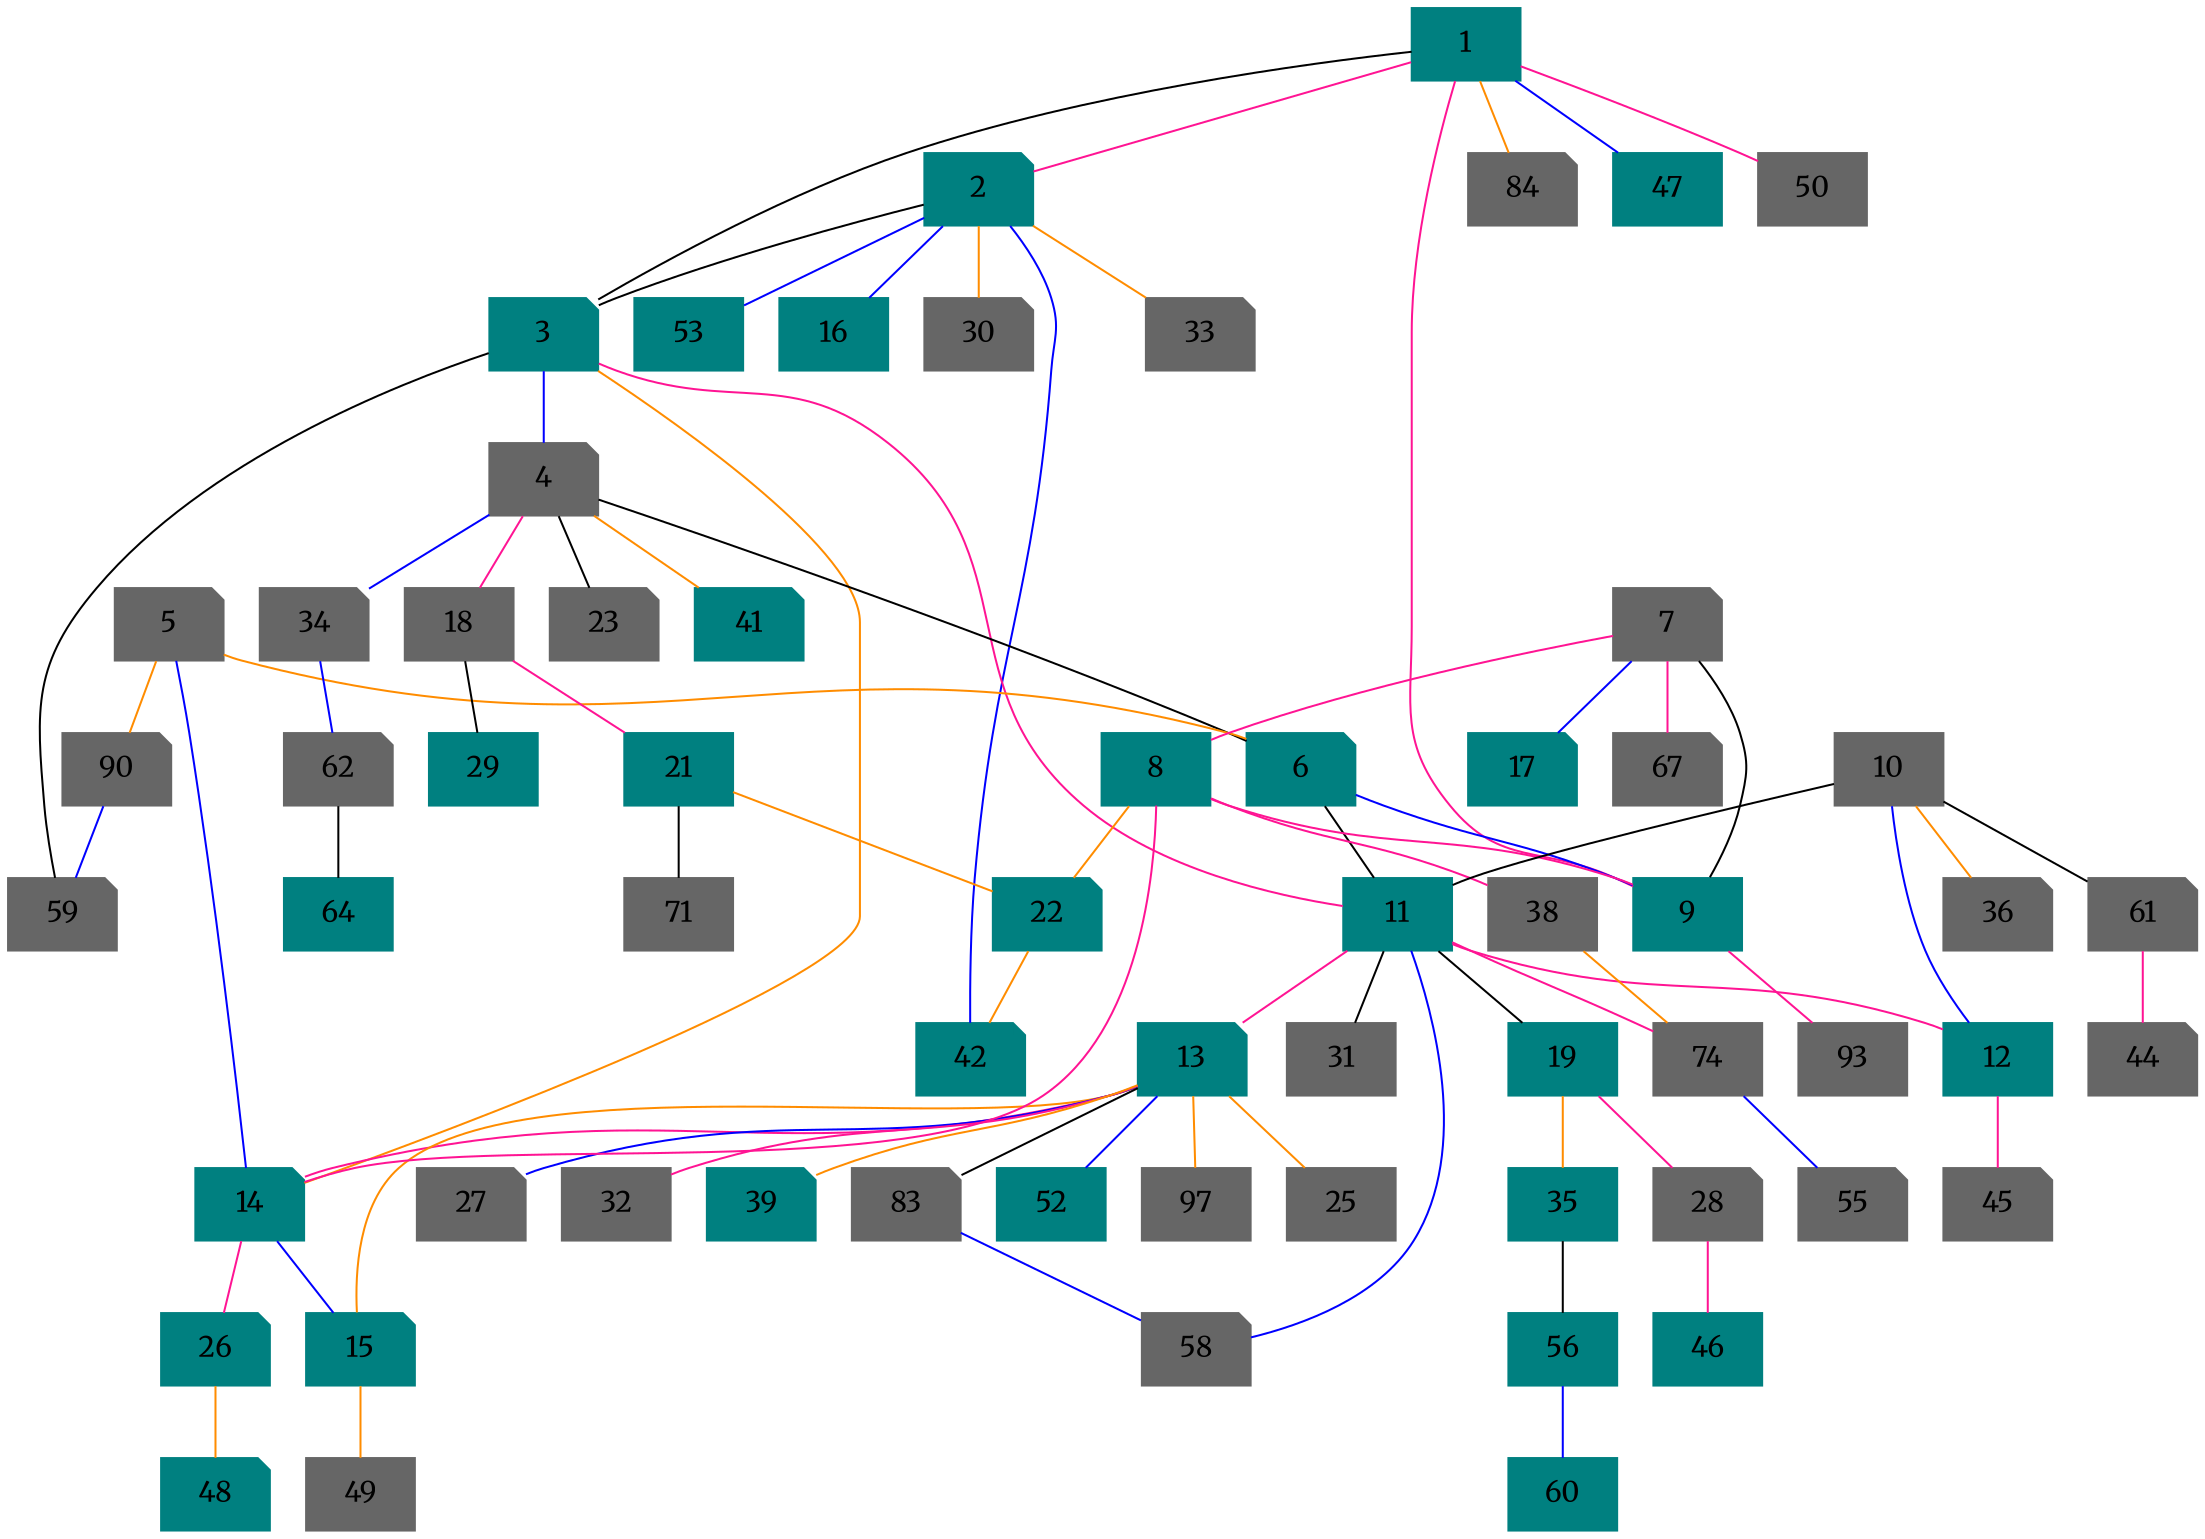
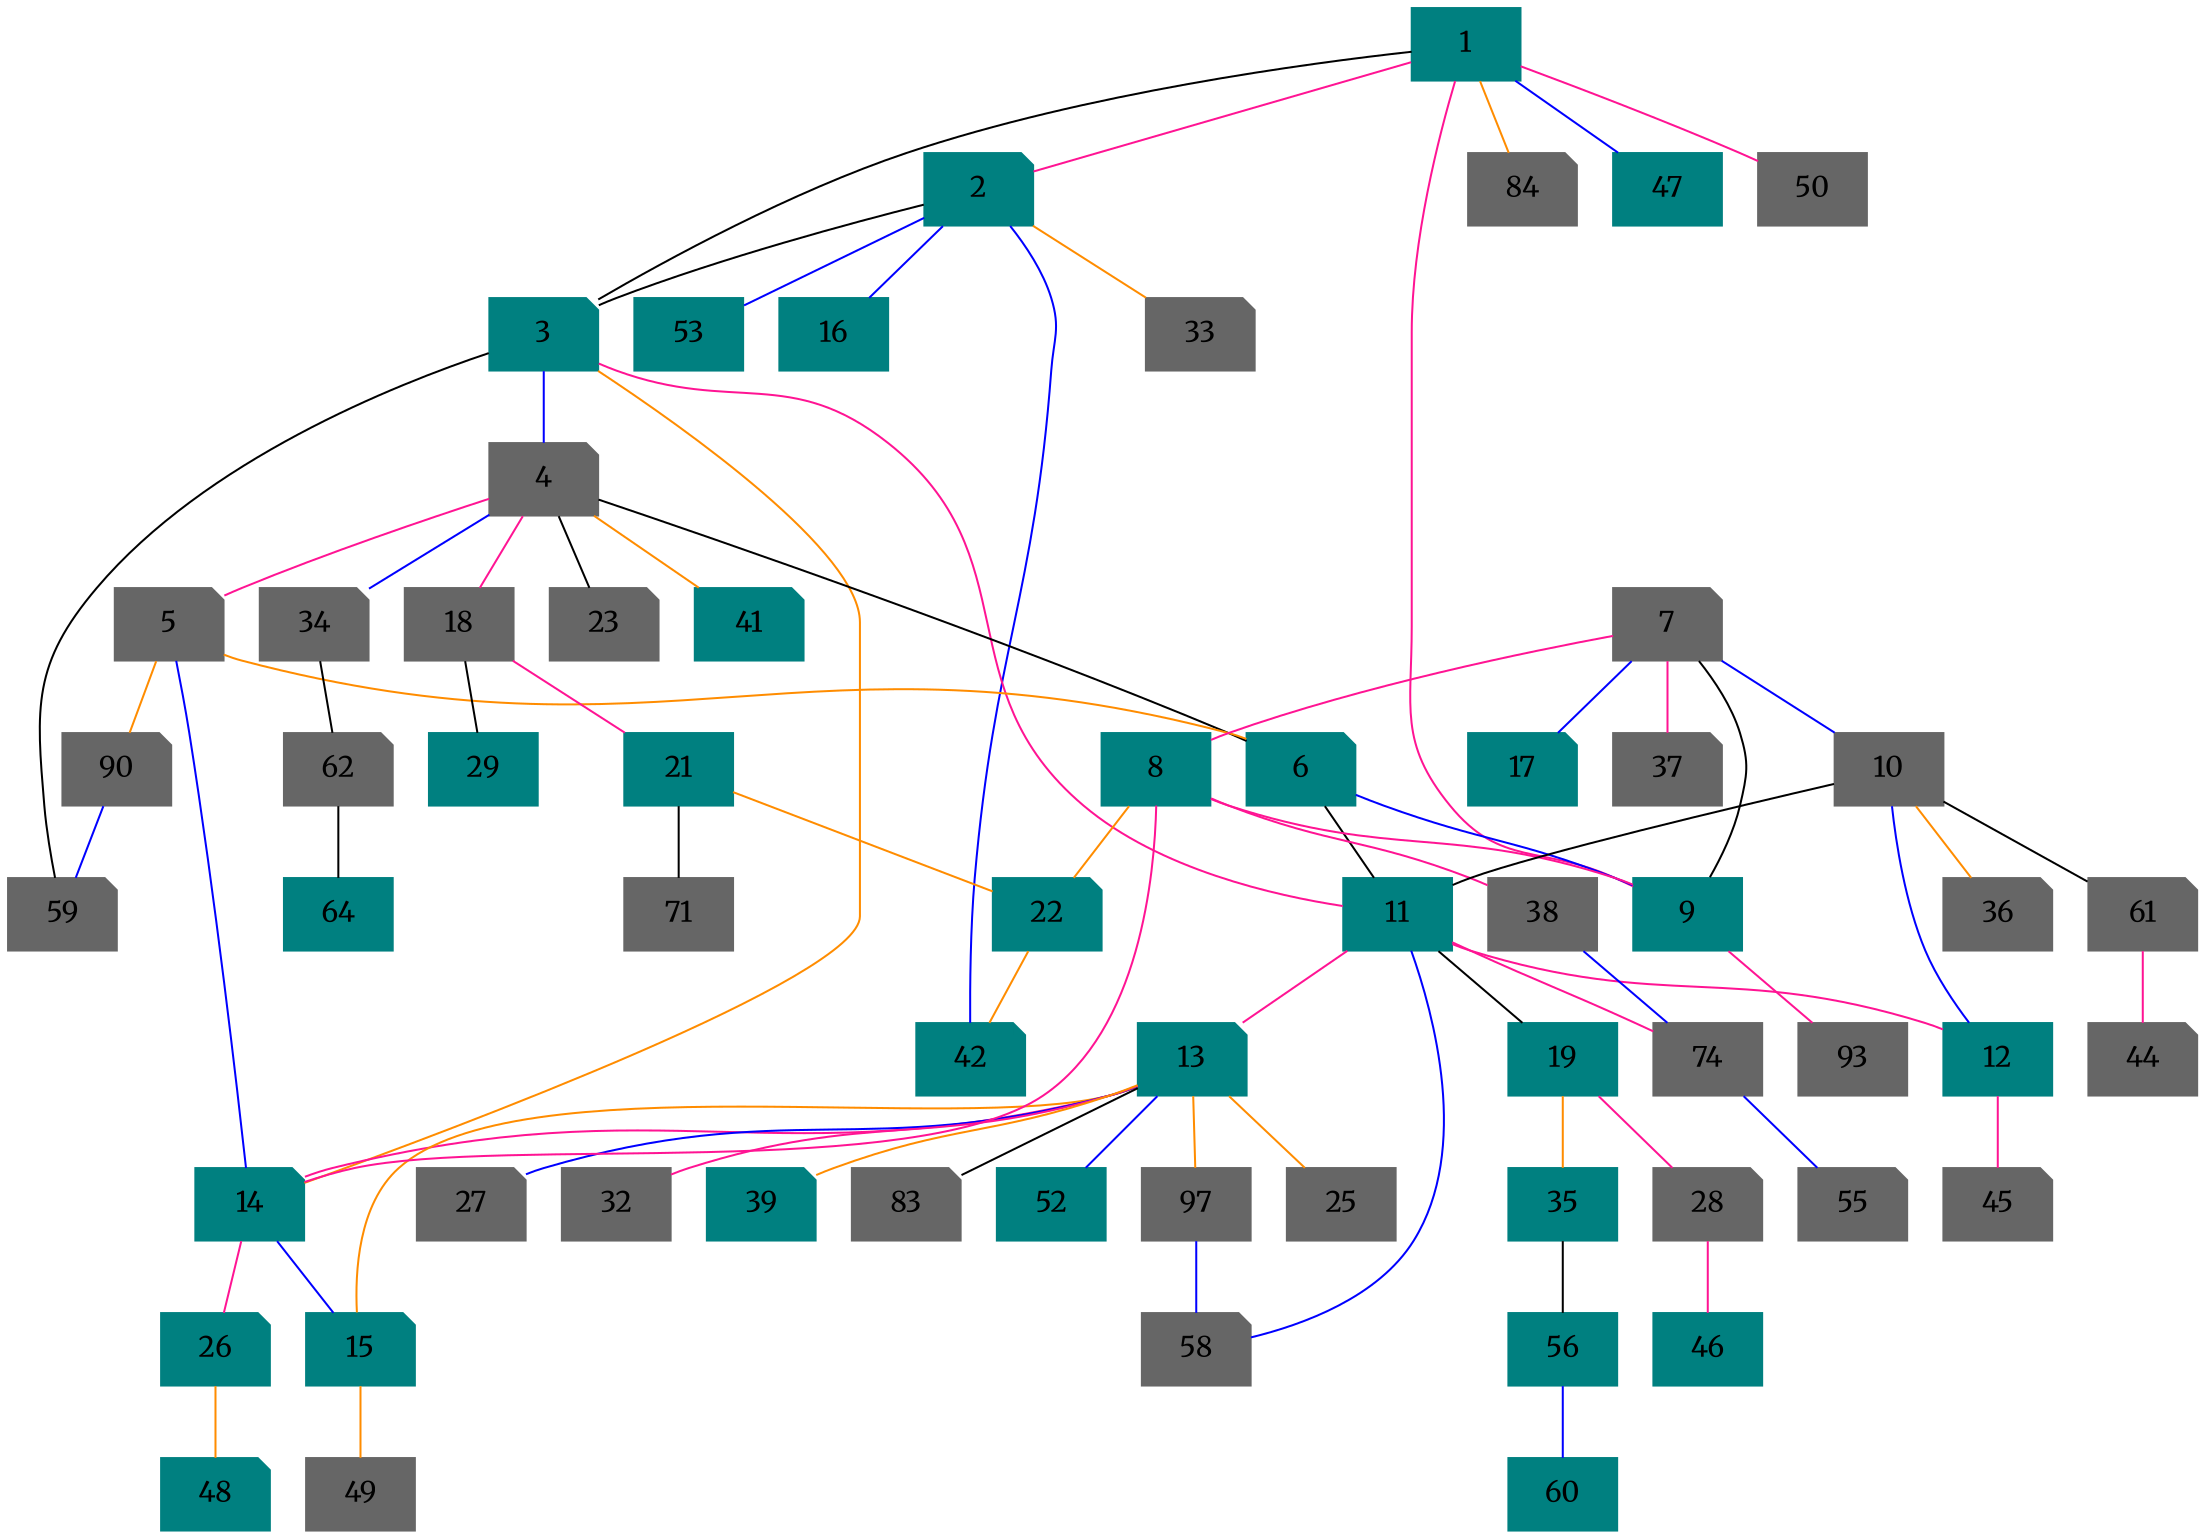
(979, 334) -> none
none -> (356, 544)
(326, 697) -> (326, 697)
none -> (1778, 697)
(1668, 769) -> (1668, 769)
(1636, 996) -> (1636, 996)
(1341, 1059) -> none
(1051, 1277) -> (1196, 1277)
